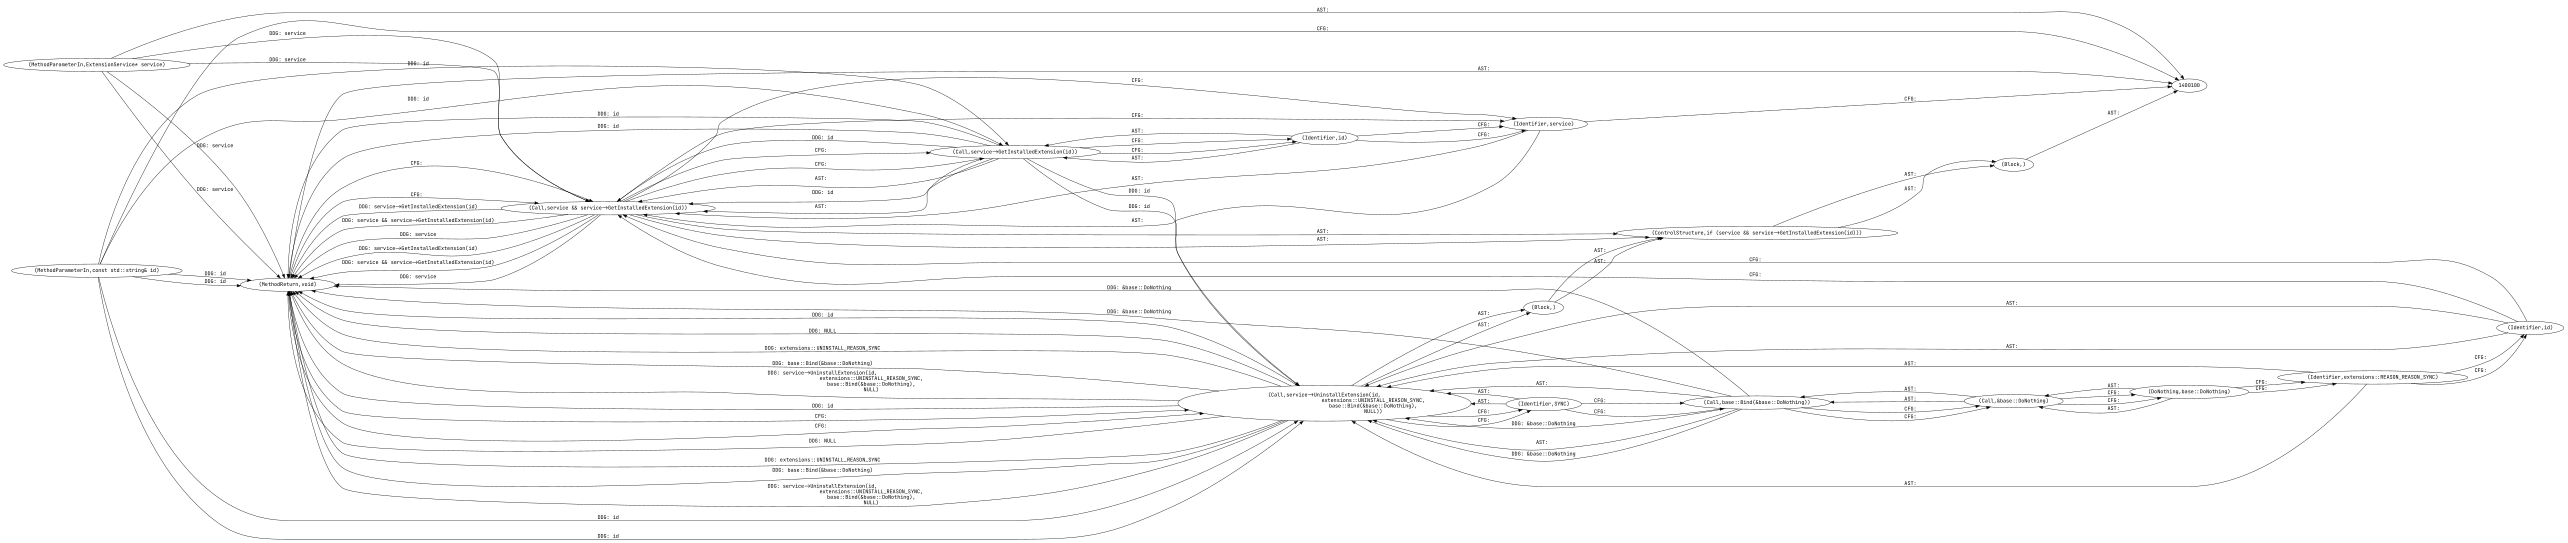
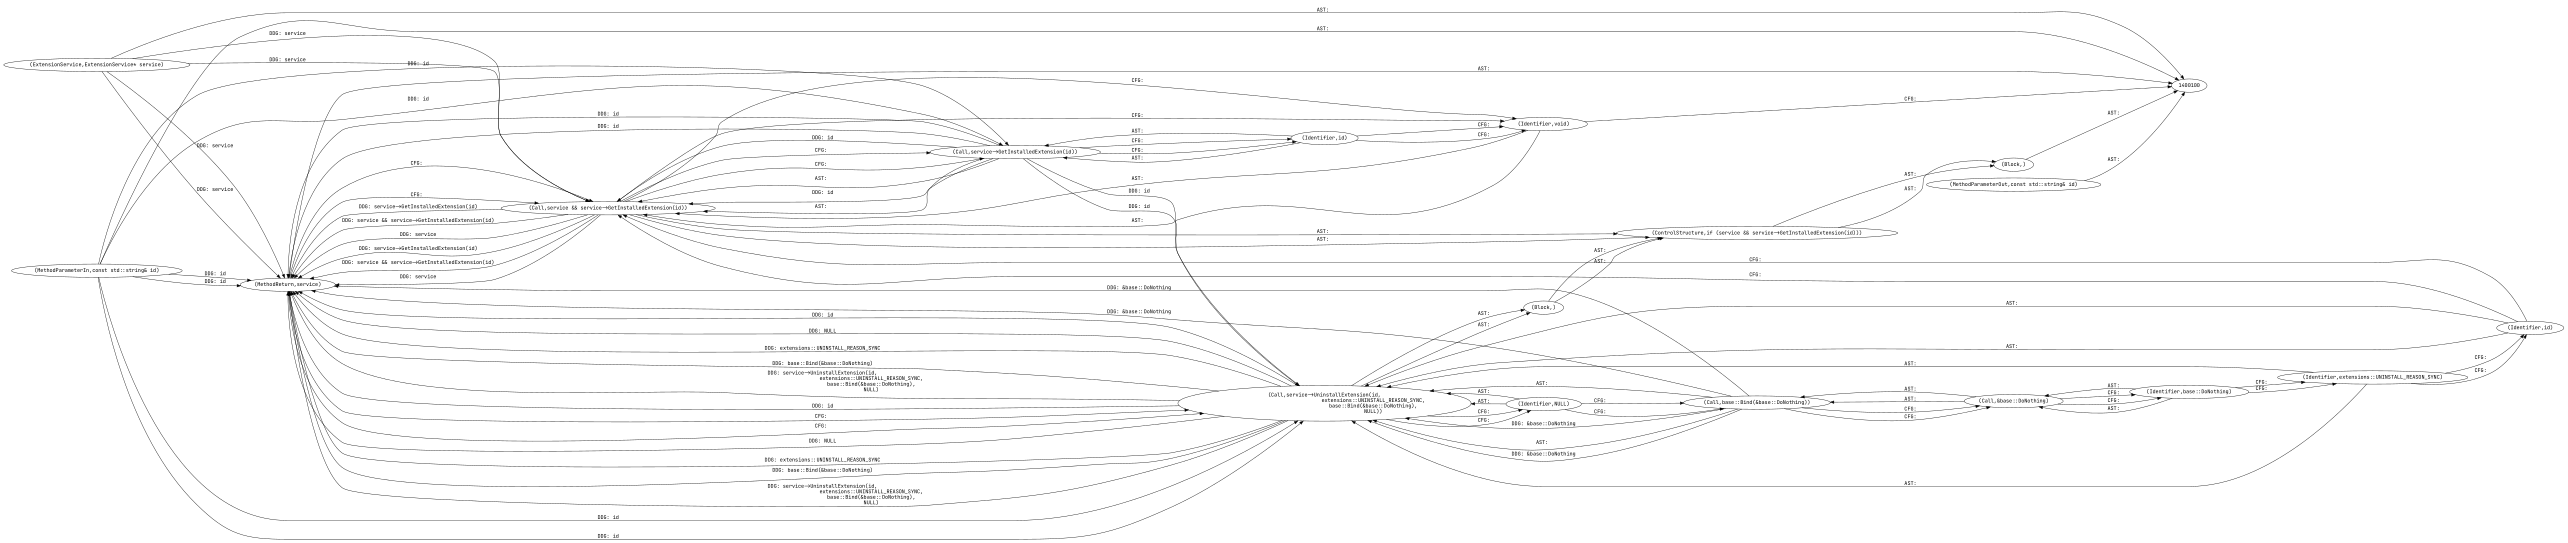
(1325, 29) -> (1325, 29)
(97, 65) -> (97, 65)
(1544, 124) -> (1544, 124)
none -> (2014, 185)
(288, 285) -> (288, 285)
(2373, 377) -> (2373, 377)
(2189, 392) -> (2189, 392)
(1544, 404) -> (1544, 404)
